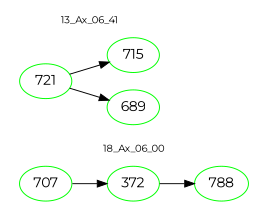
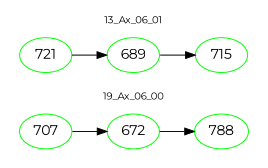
(90, 21) -> (134, 21)
(85, 70) -> (173, 55)
(134, 149) -> (134, 97)
(133, 184) -> (133, 131)
